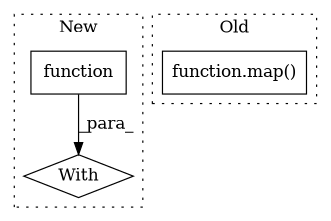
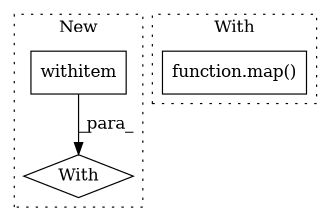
(234, 28) -> (234, 28)
(79, 73) -> (79, 73)
